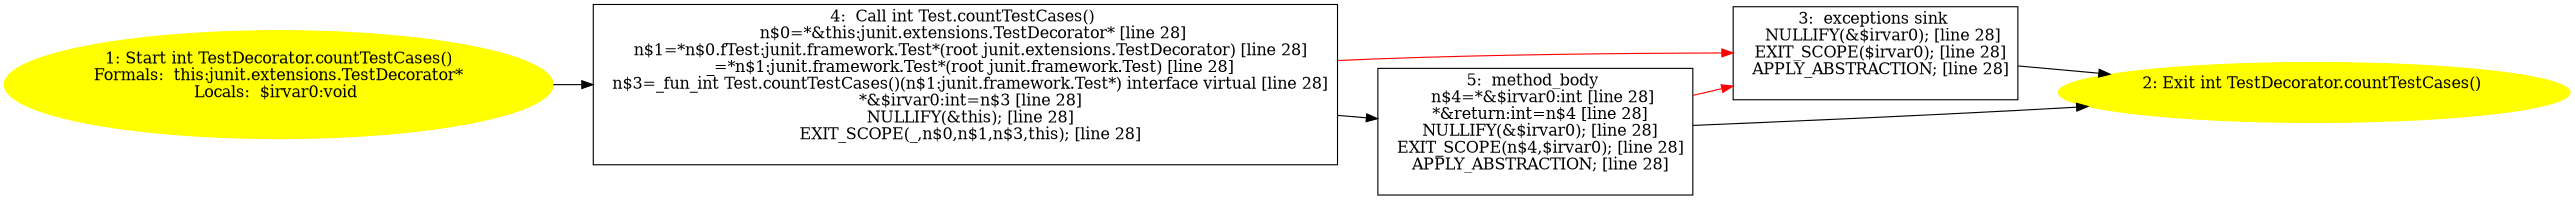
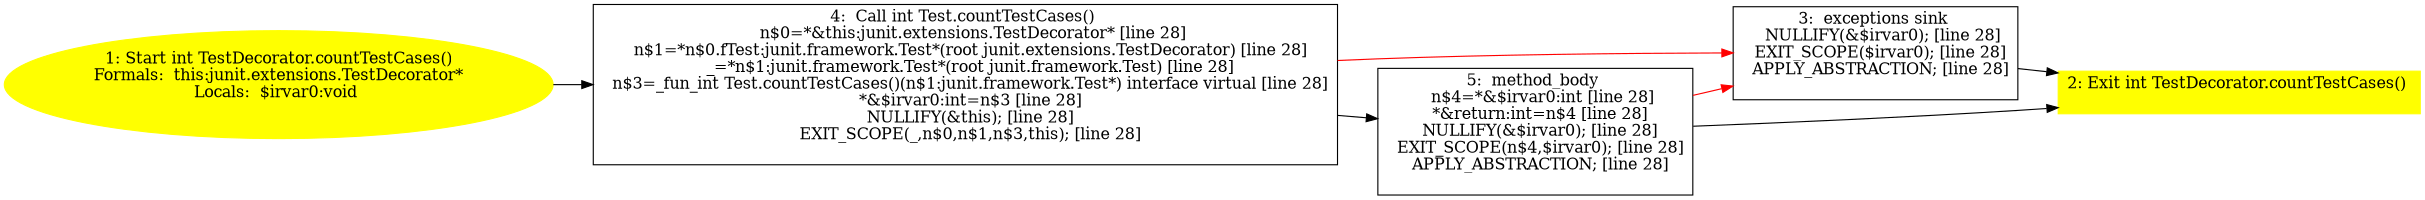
(2314, 92) -> (2239, 92)
